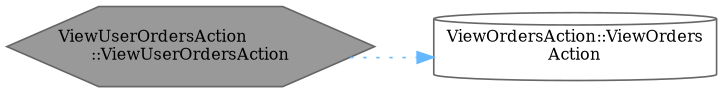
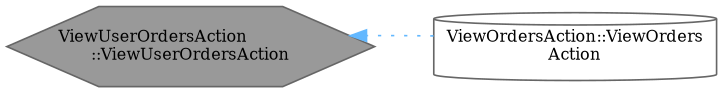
(383, 58) -> (400, 36)
